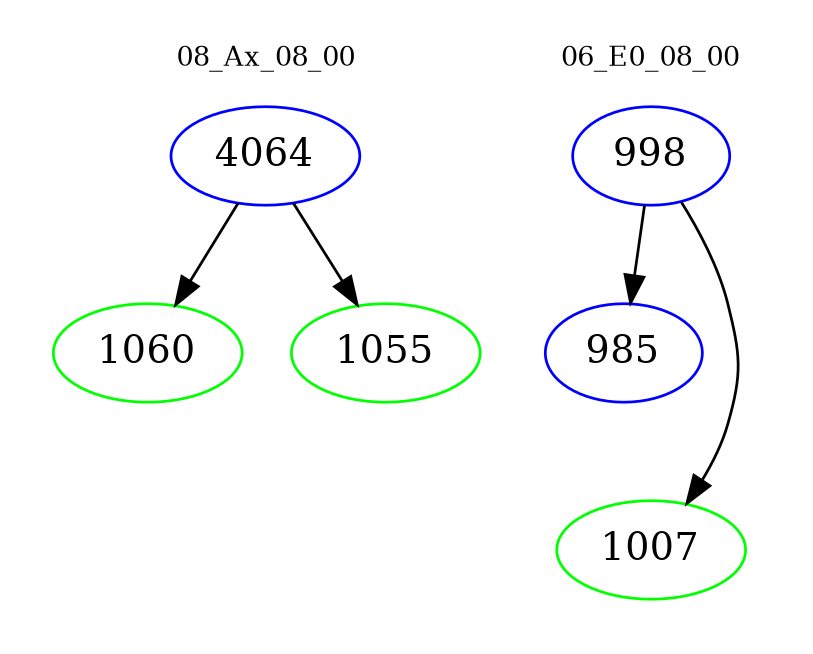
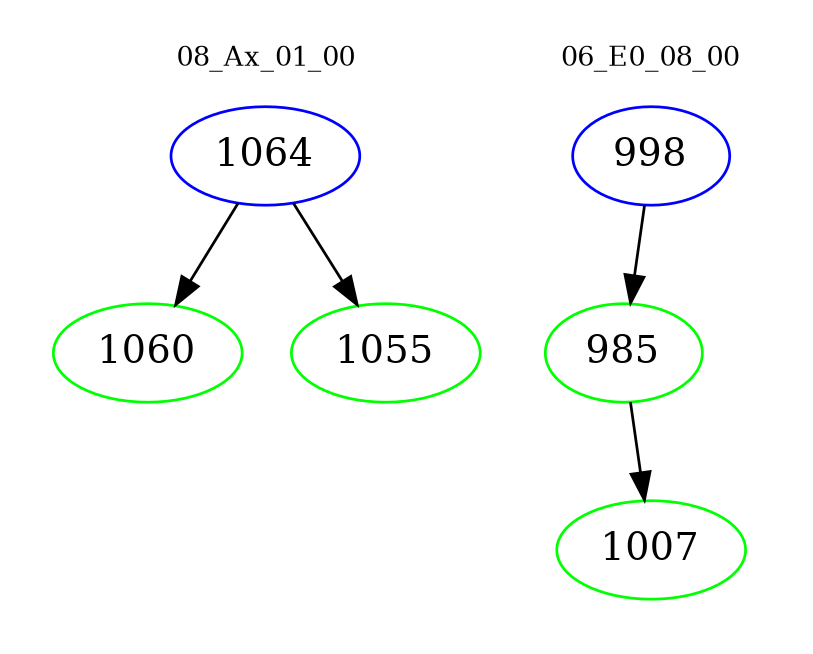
(267, 59) -> (267, 59)
(265, 156) -> (265, 156)
(736, 339) -> (635, 437)
(624, 353) -> (624, 353)
